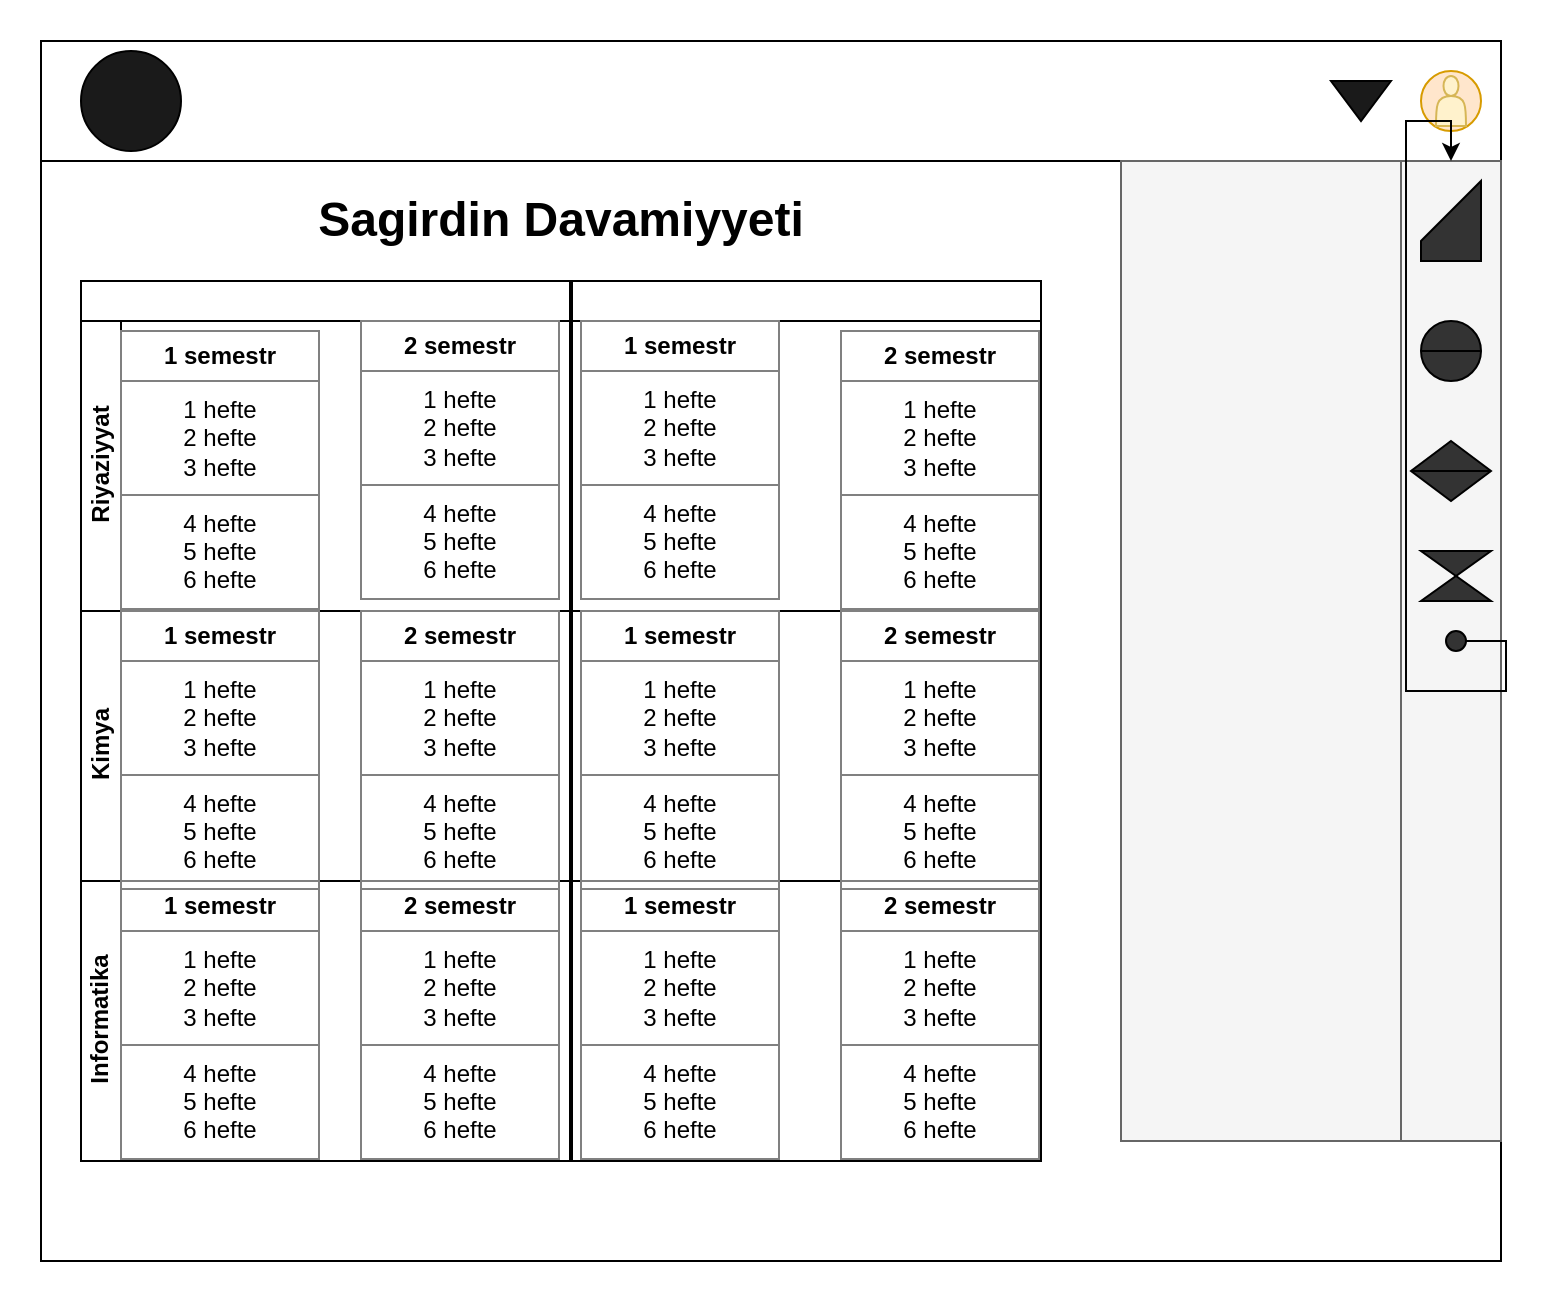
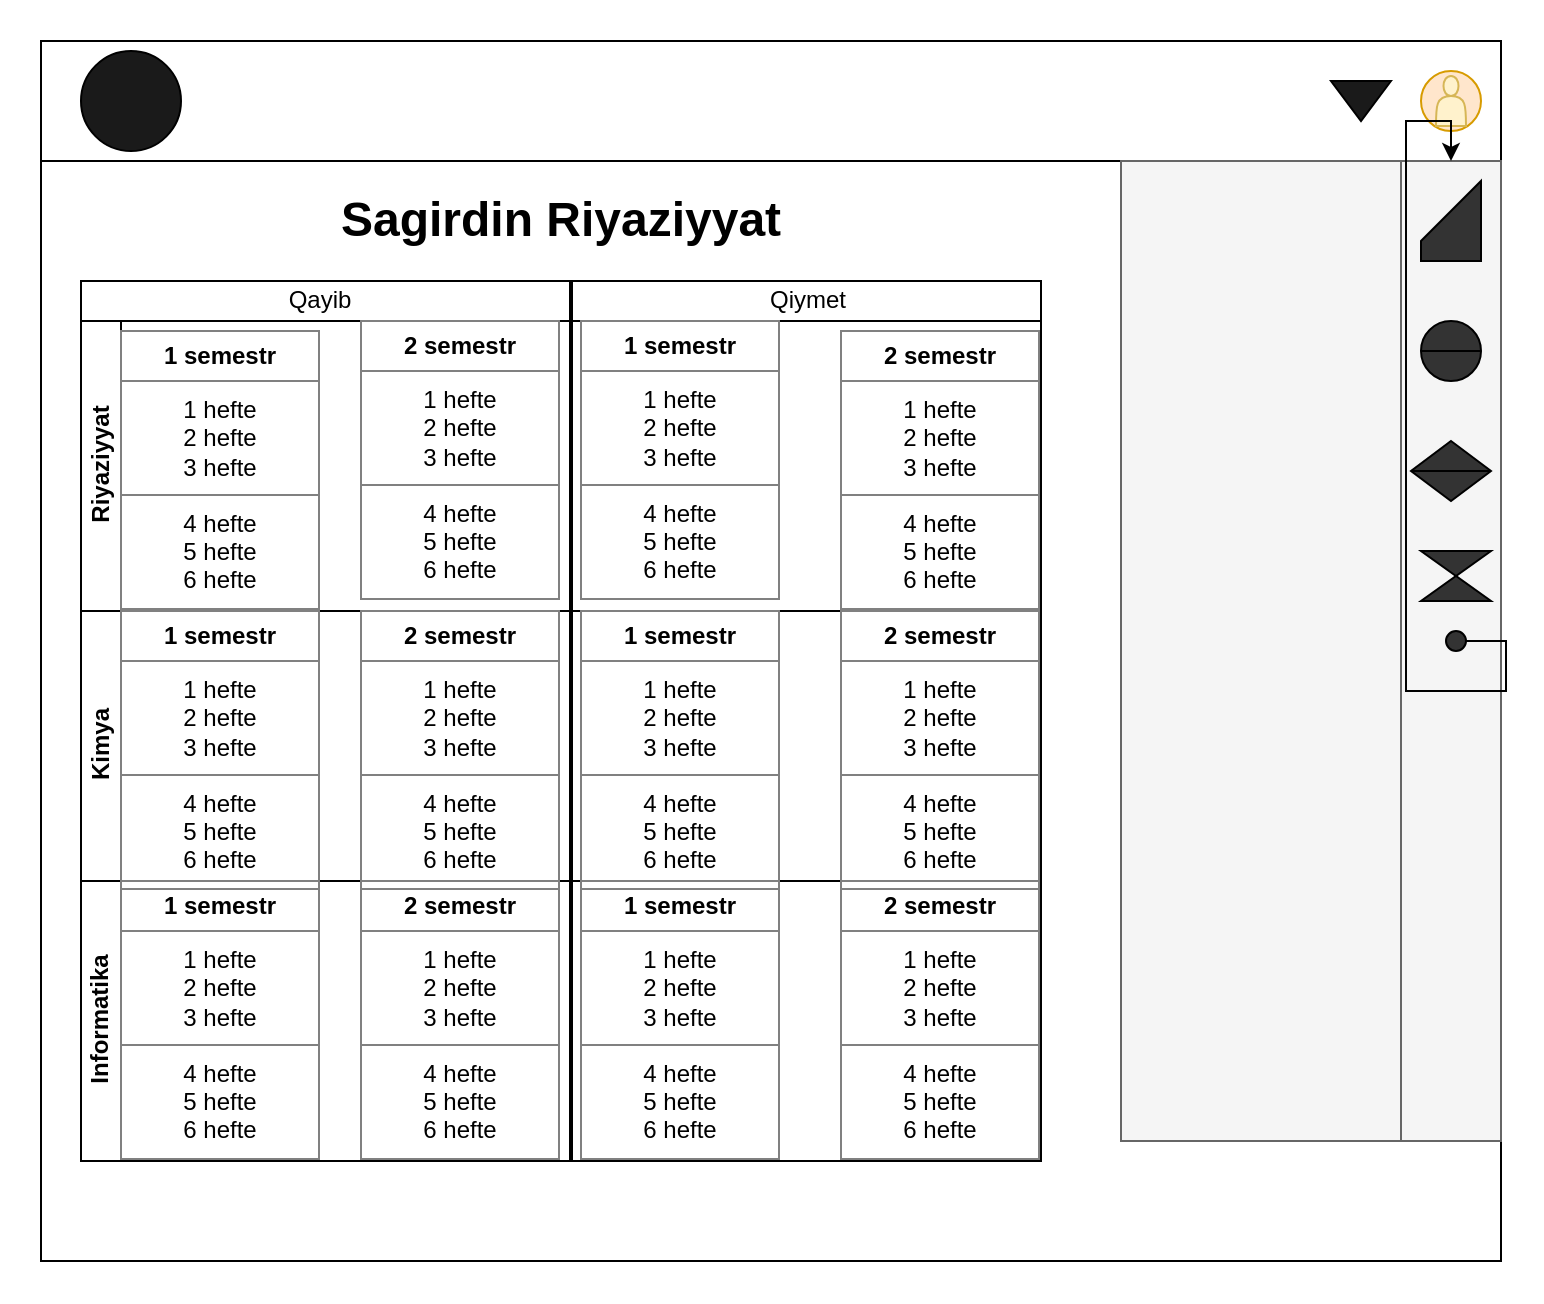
(562, 221) -> (562, 221)
none -> (321, 301)
none -> (809, 301)
